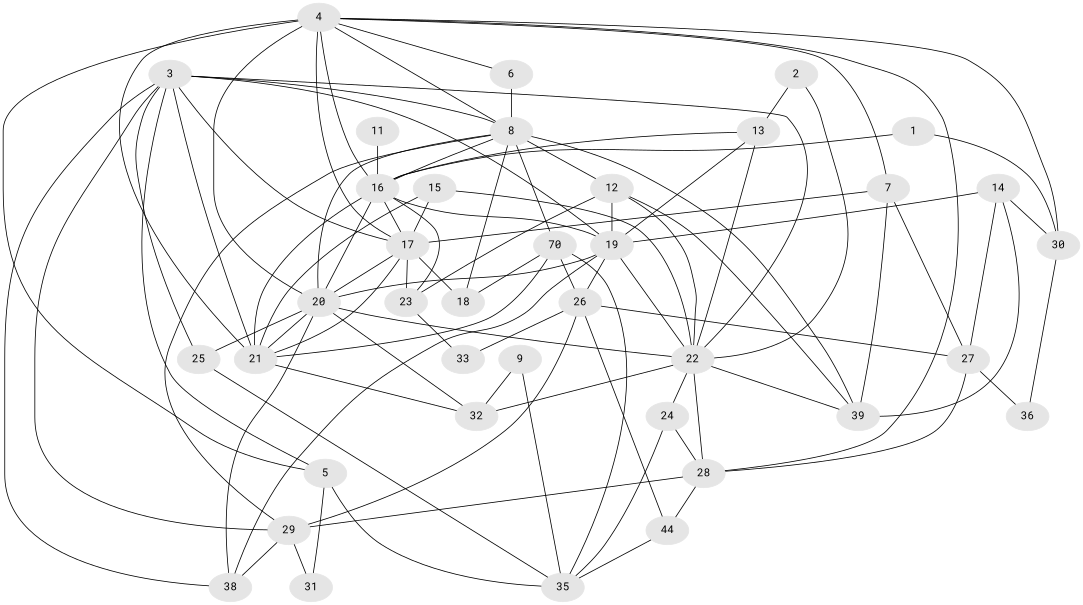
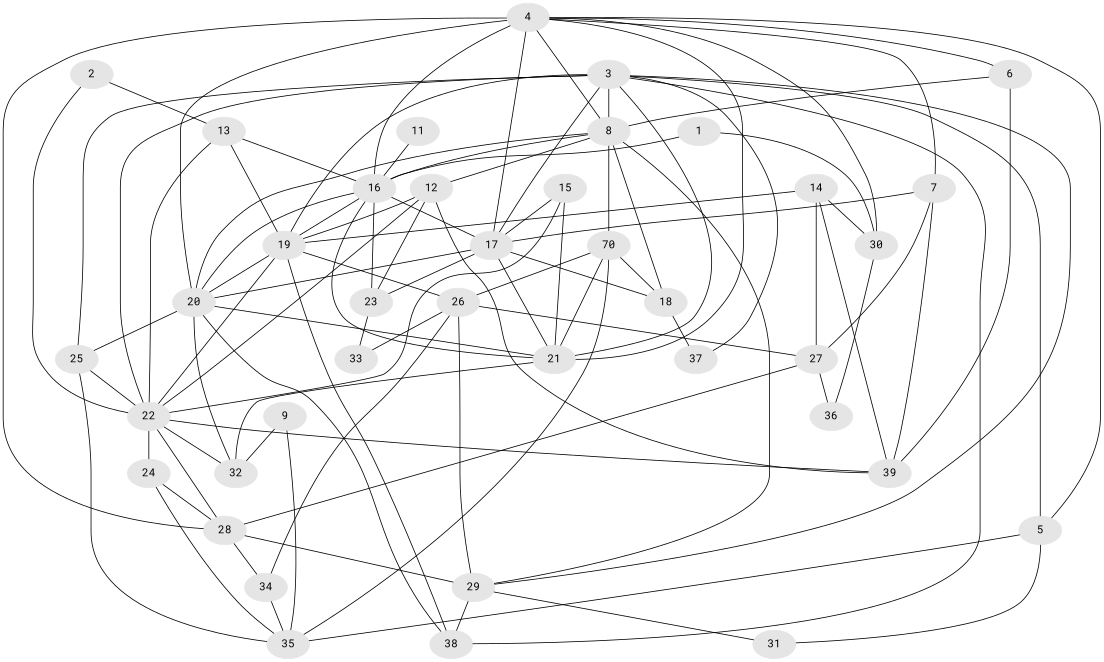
(717, 222) -> (1004, 290)
(496, 335) -> (113, 388)
none -> (696, 359)
(667, 530) -> (266, 587)
